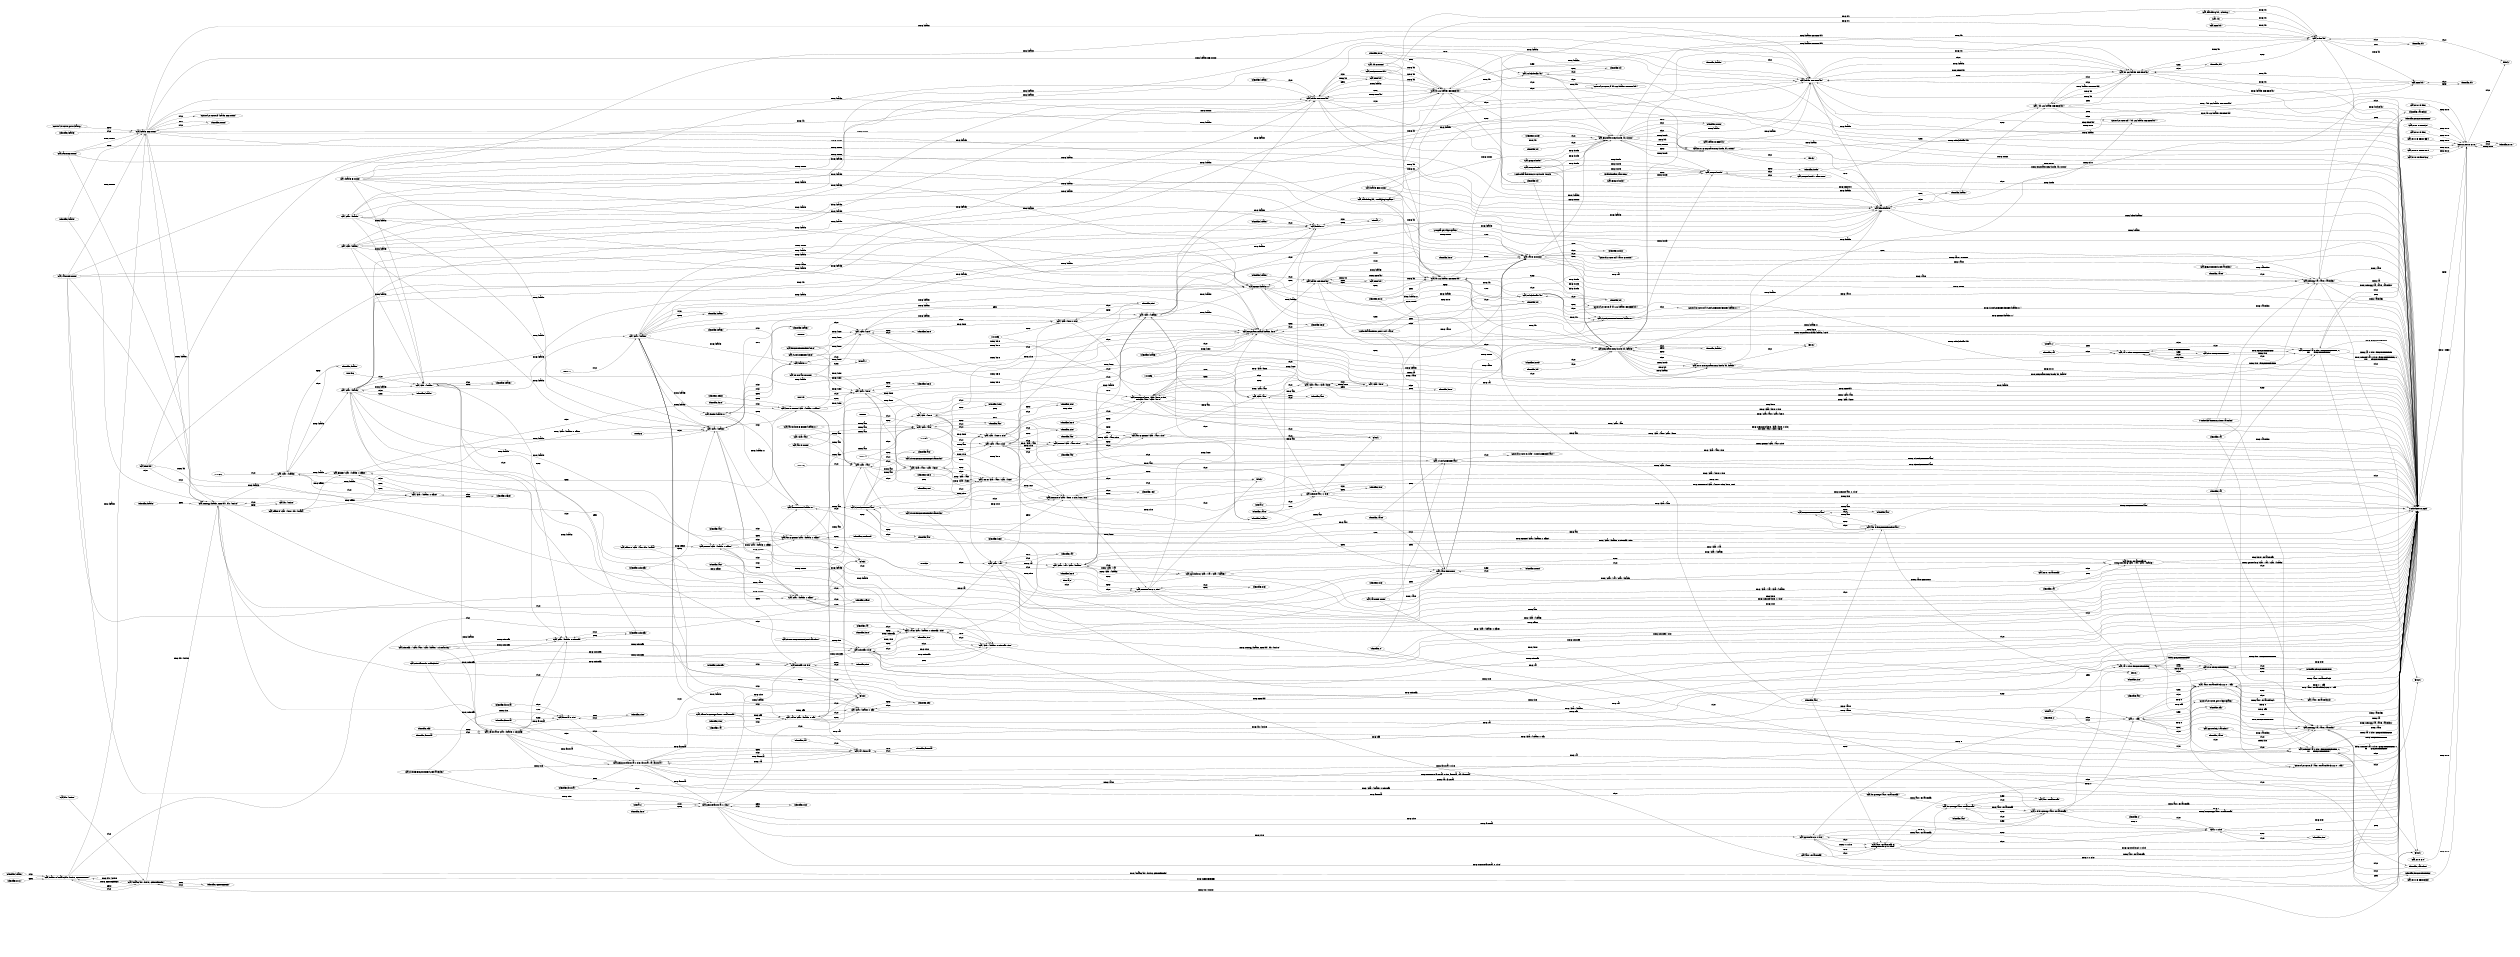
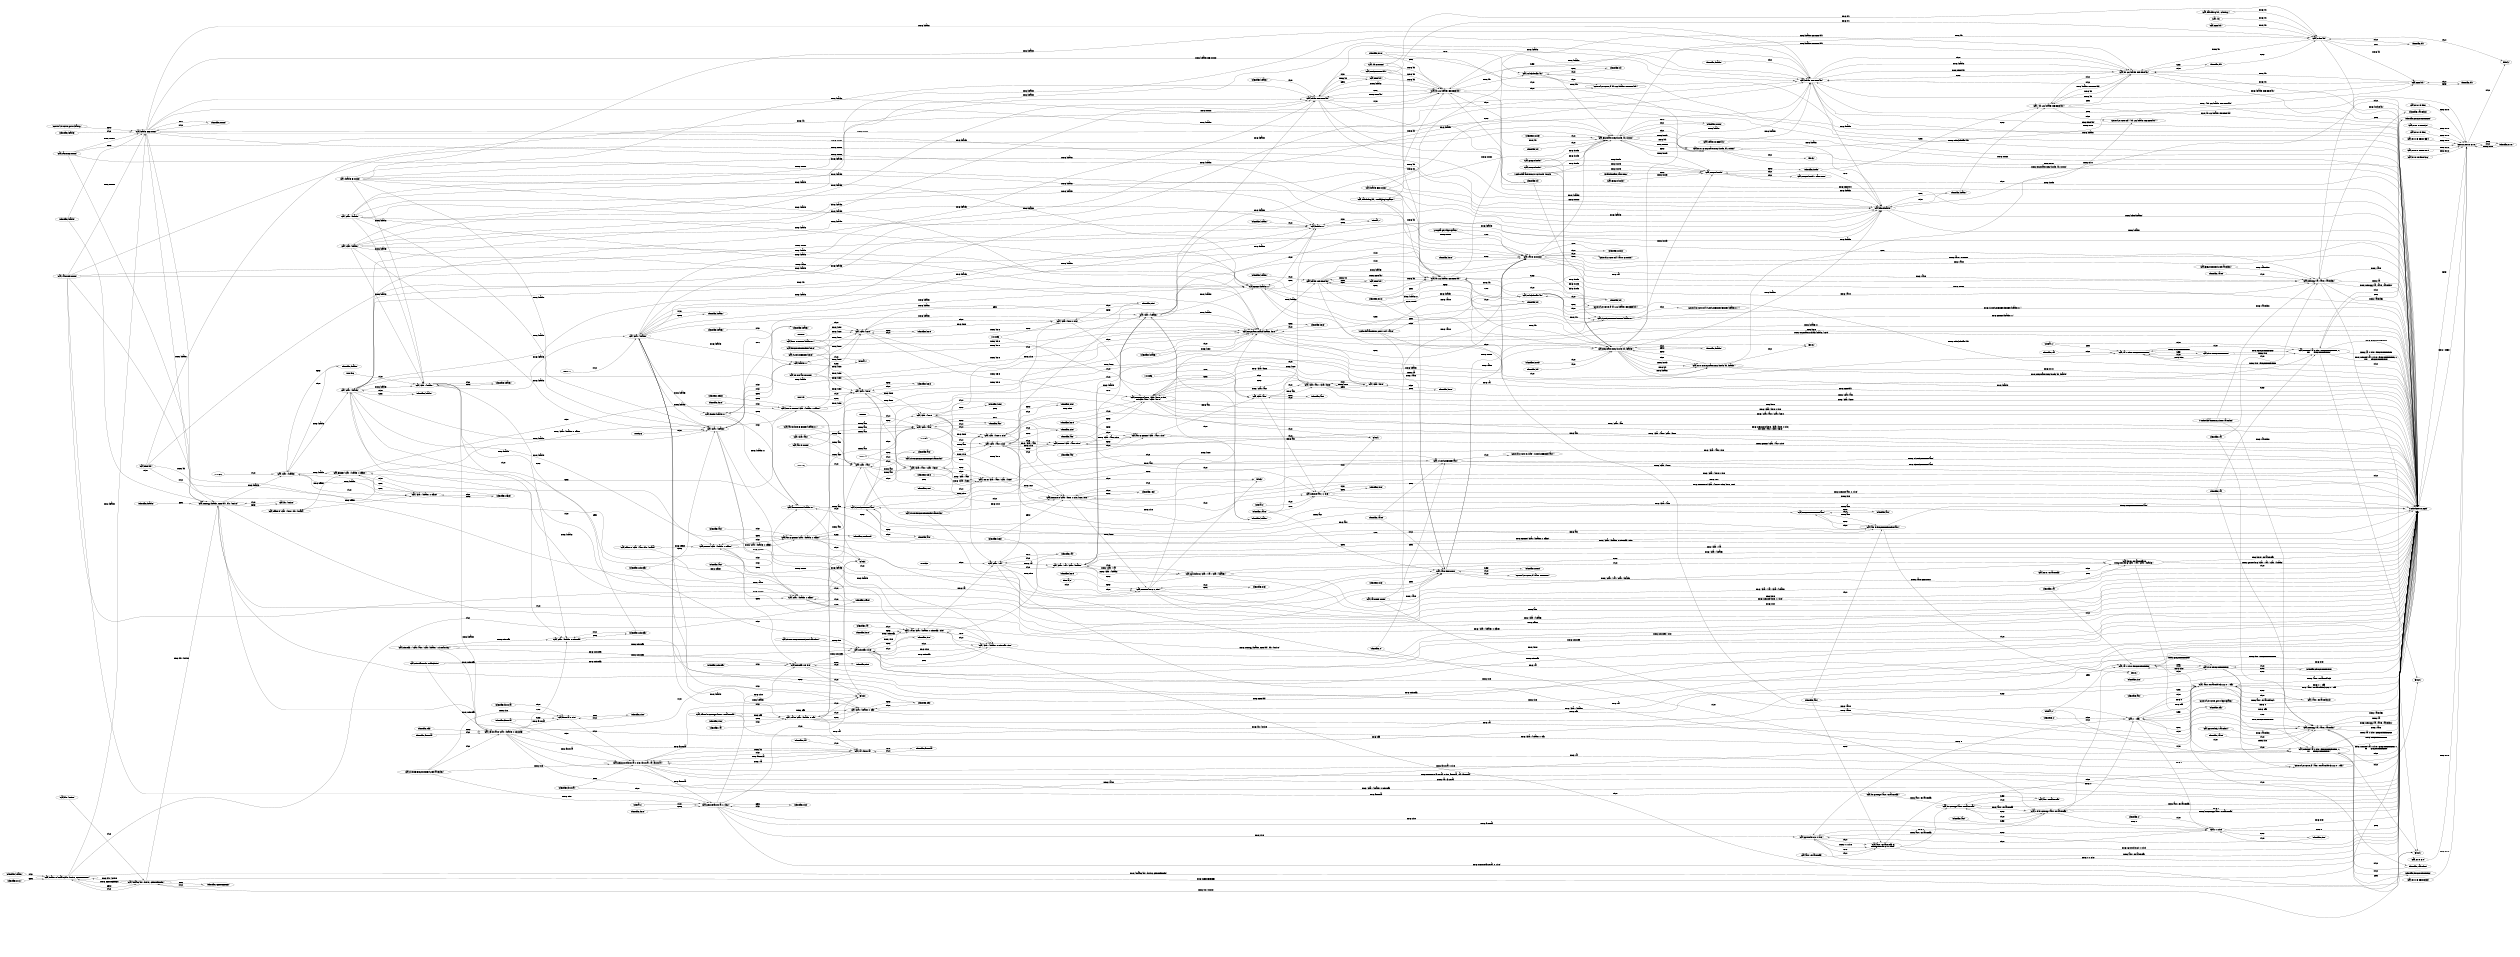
(1837, 52) -> none
(218, 116) -> none
(1446, 300) -> (1446, 300)
none -> (801, 341)
(839, 538) -> (834, 536)
none -> (1533, 576)
(495, 652) -> none
(539, 686) -> (463, 752)
(2177, 726) -> (2175, 771)
(758, 750) -> (758, 750)
